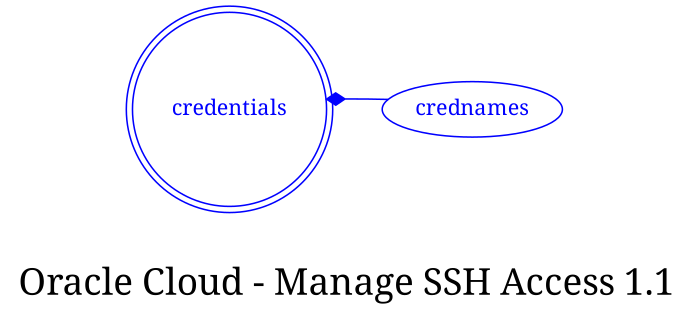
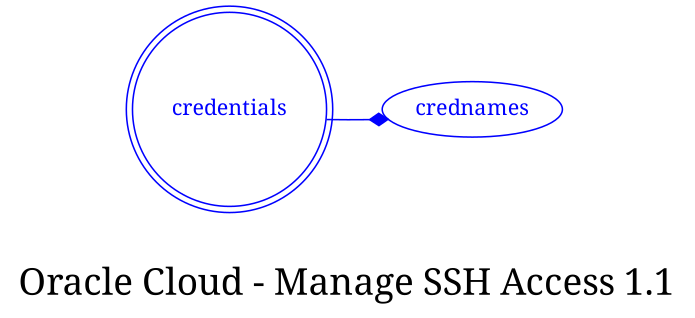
(367, 99) -> (348, 120)
